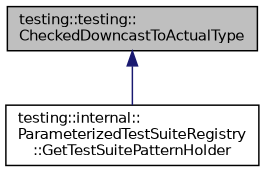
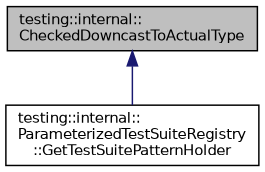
(132, 29) -> (132, 29)
